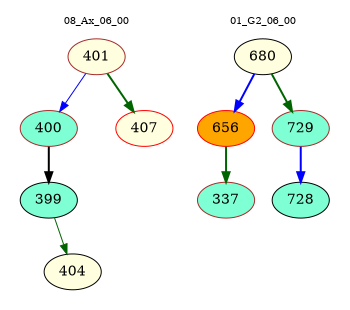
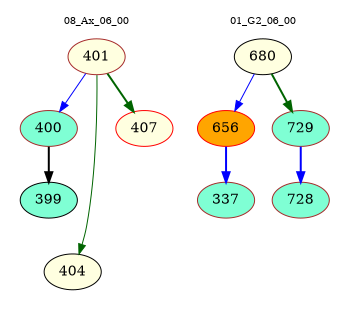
(247, 88) -> (247, 88)
(226, 159) -> (226, 159)
(301, 200) -> (301, 200)
(59, 231) -> (94, 160)
